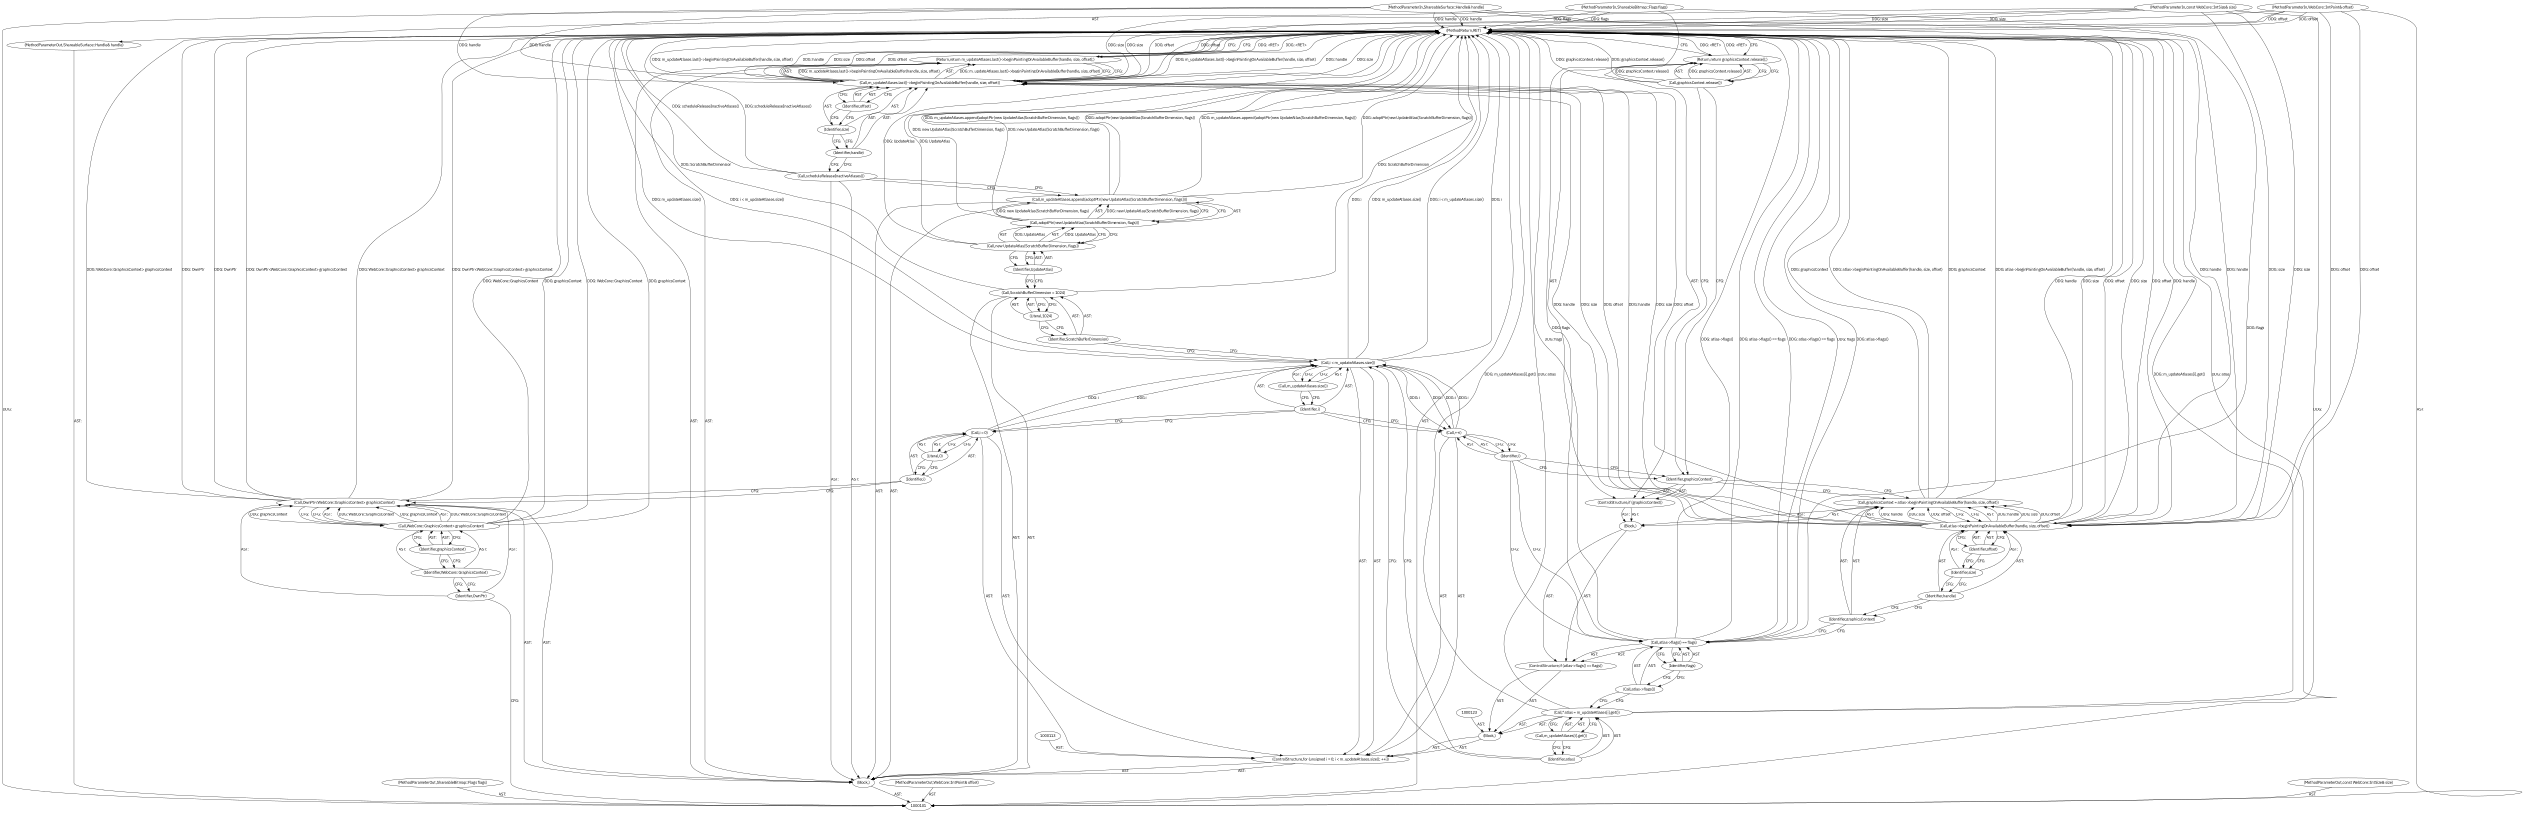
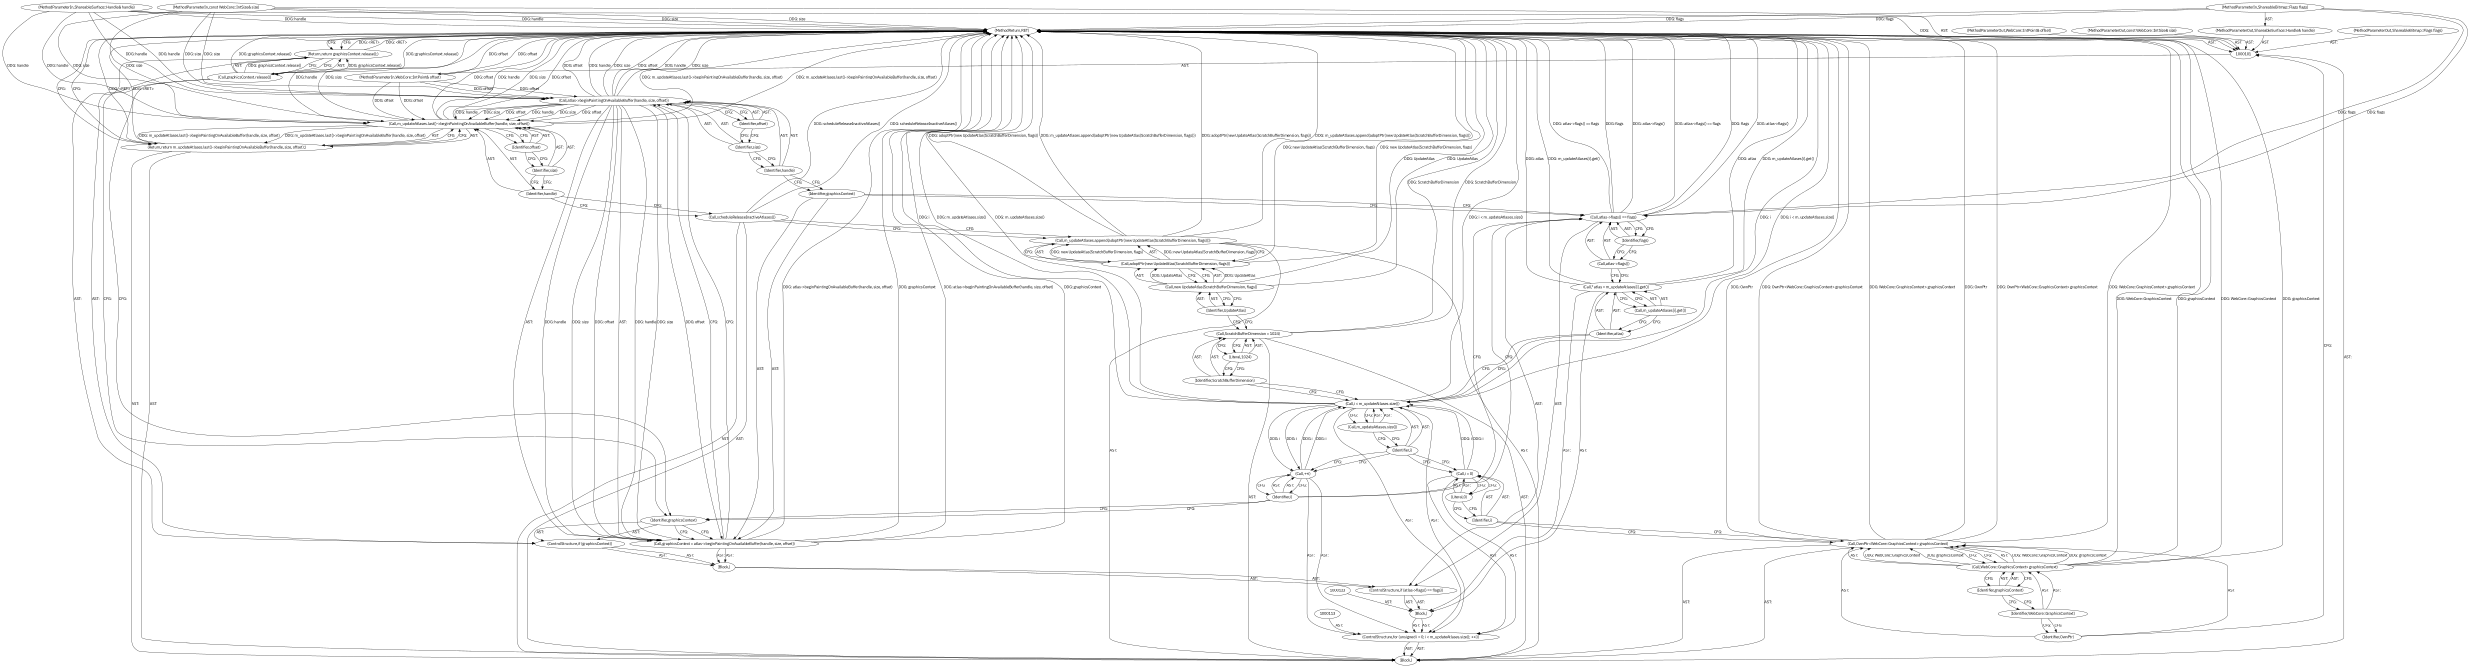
(2318, 410) -> (1945, 31)
(2315, 796) -> (1335, 62)
